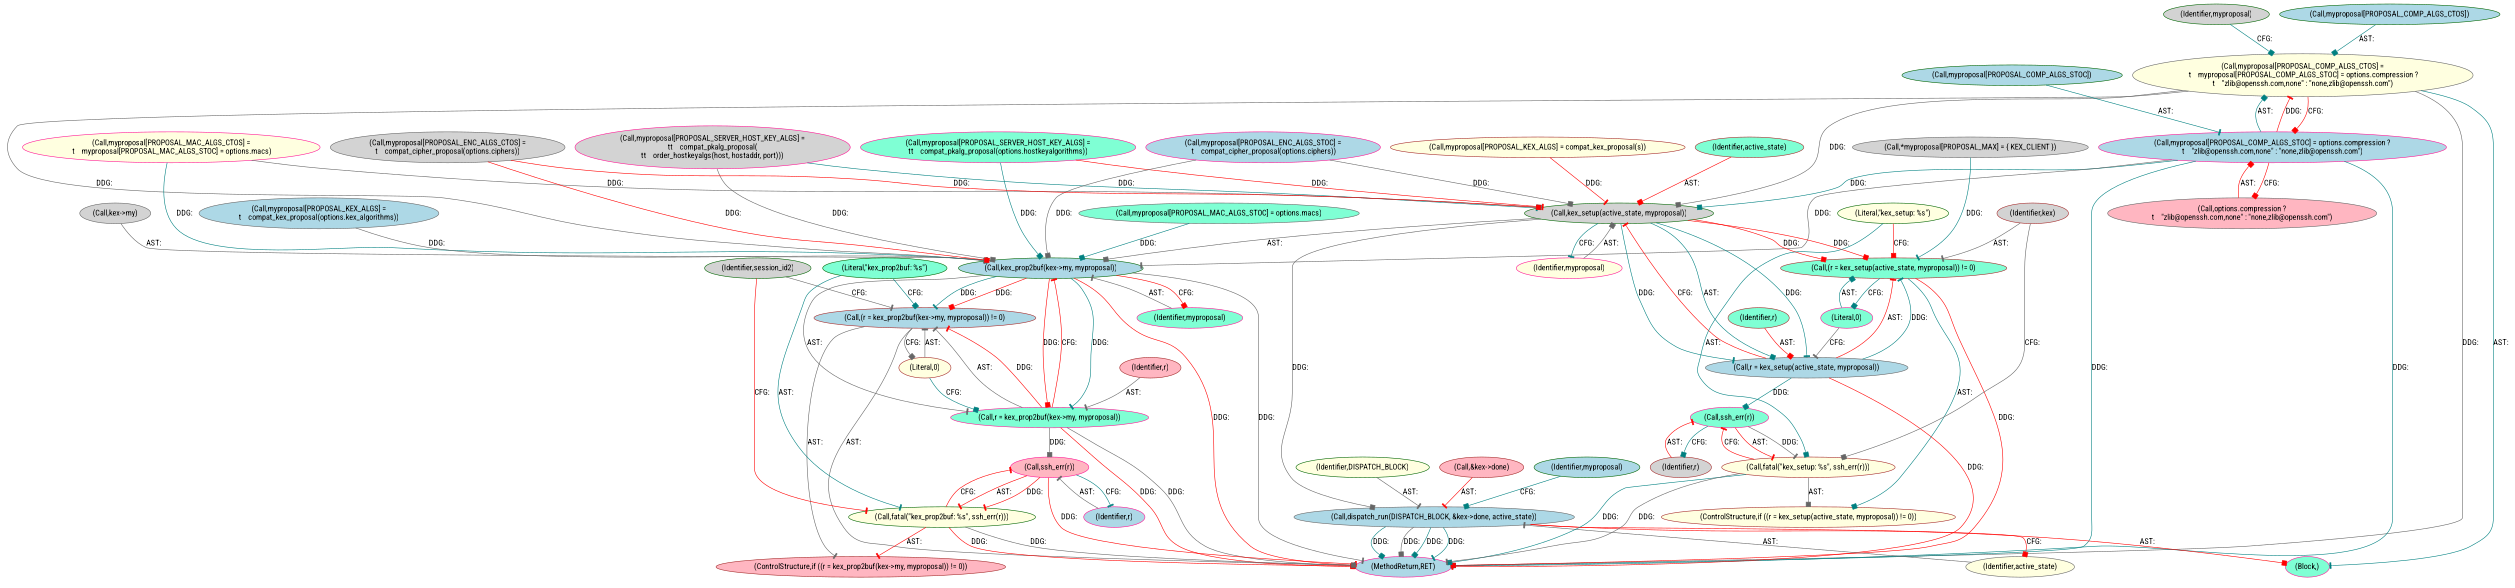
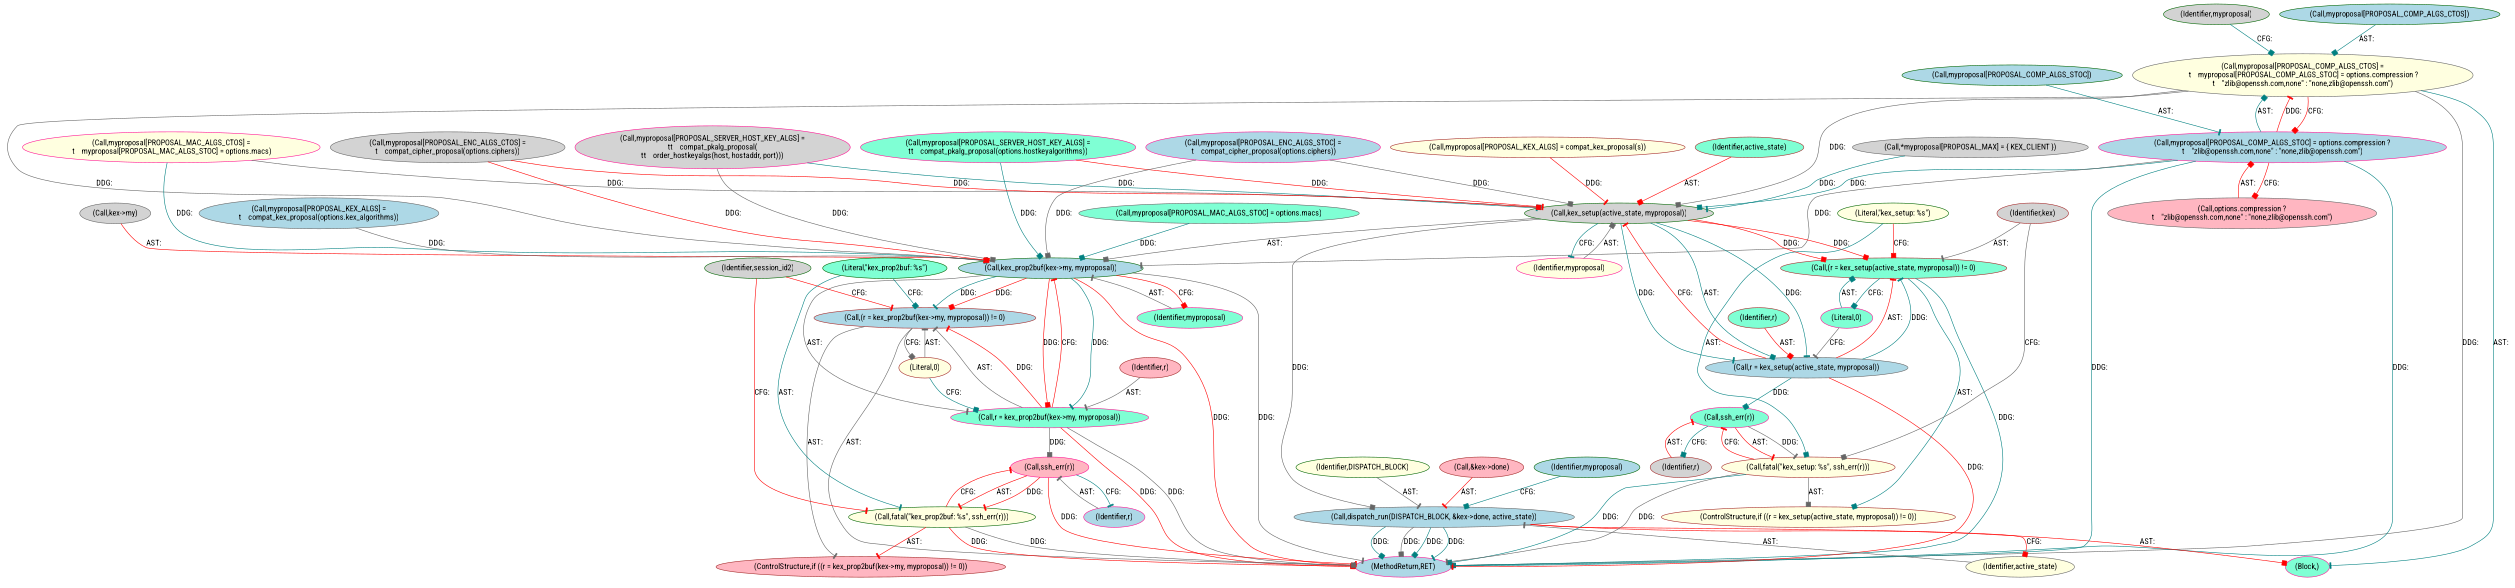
(1961, 216) -> (1808, 187)
(459, 255) -> (459, 255)
(838, 292) -> (838, 292)
(1899, 550) -> (1899, 550)
